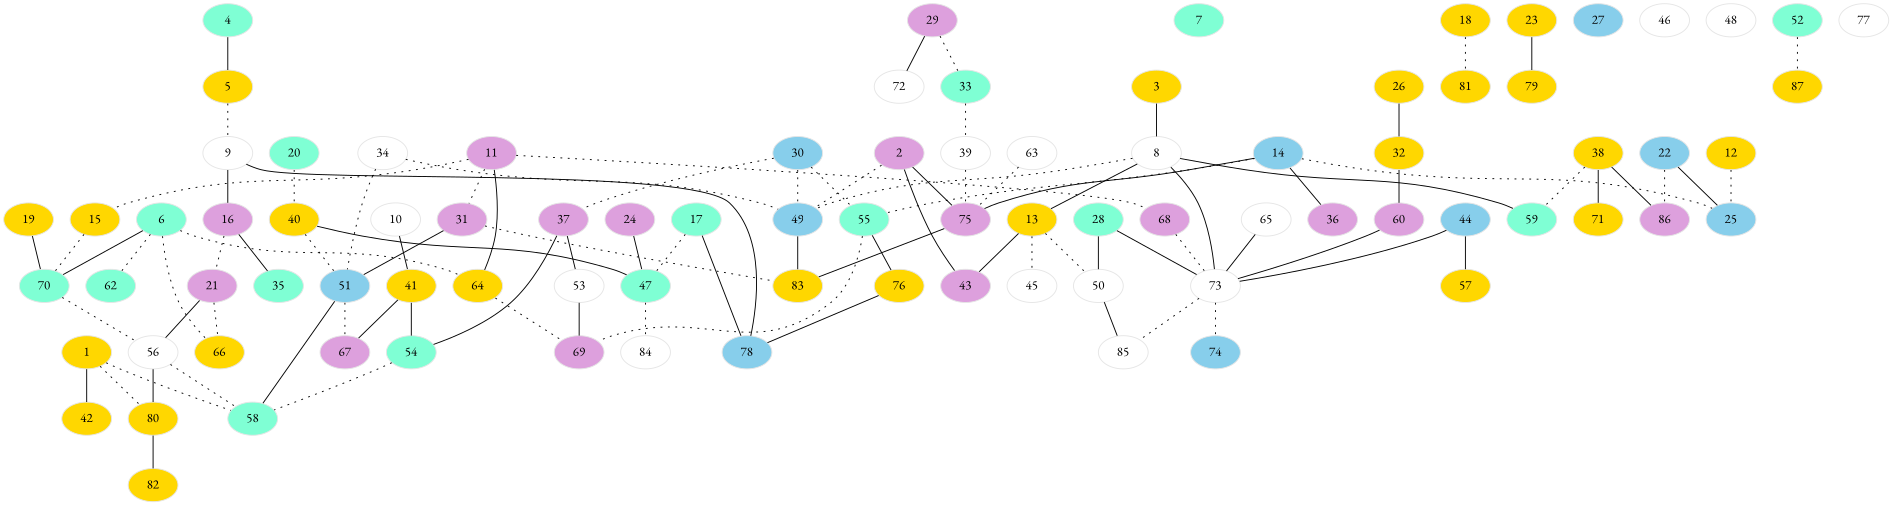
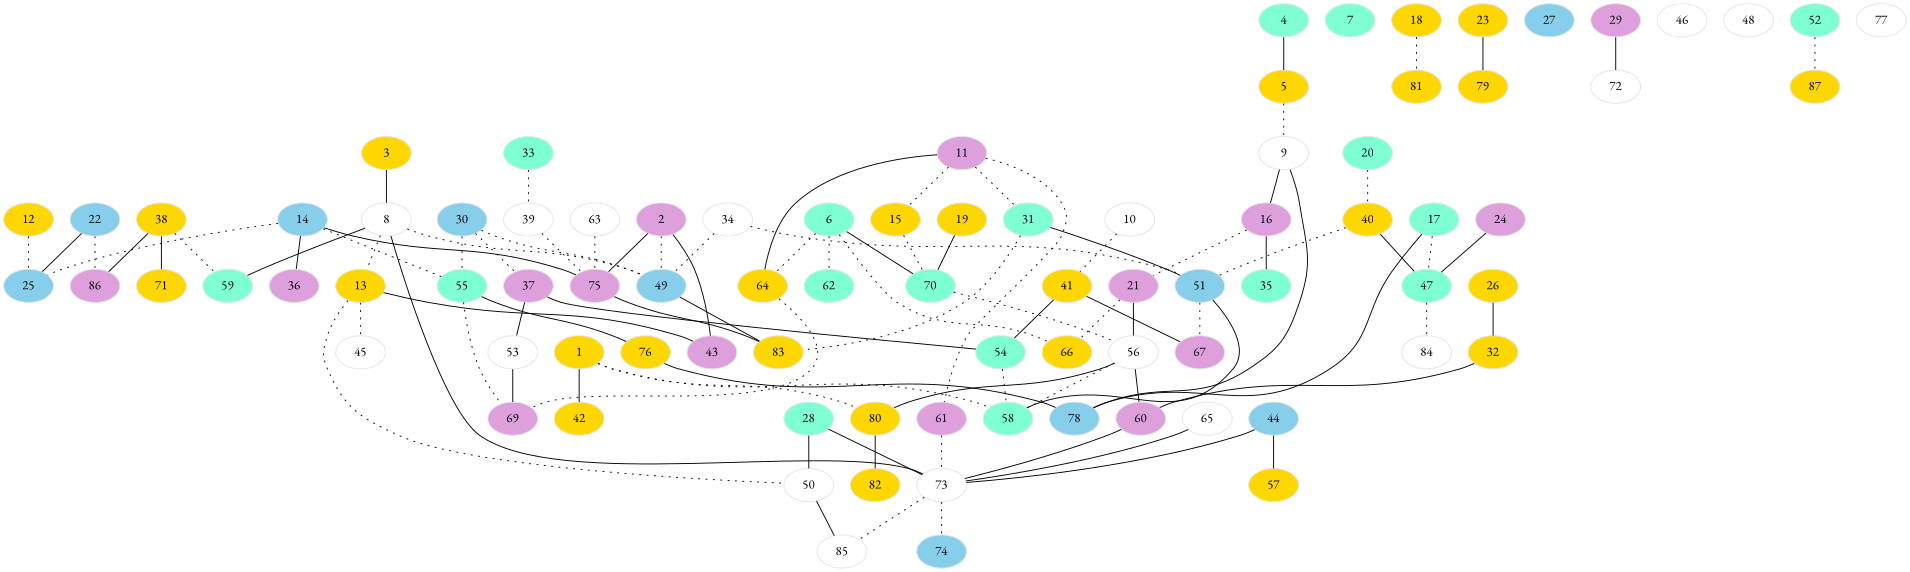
(949, 54) -> none
(1090, 189) -> (372, 255)
(462, 219) -> (1028, 219)
(1165, 219) -> (942, 419)
(403, 253) -> (1092, 259)
none -> (1137, 386)
